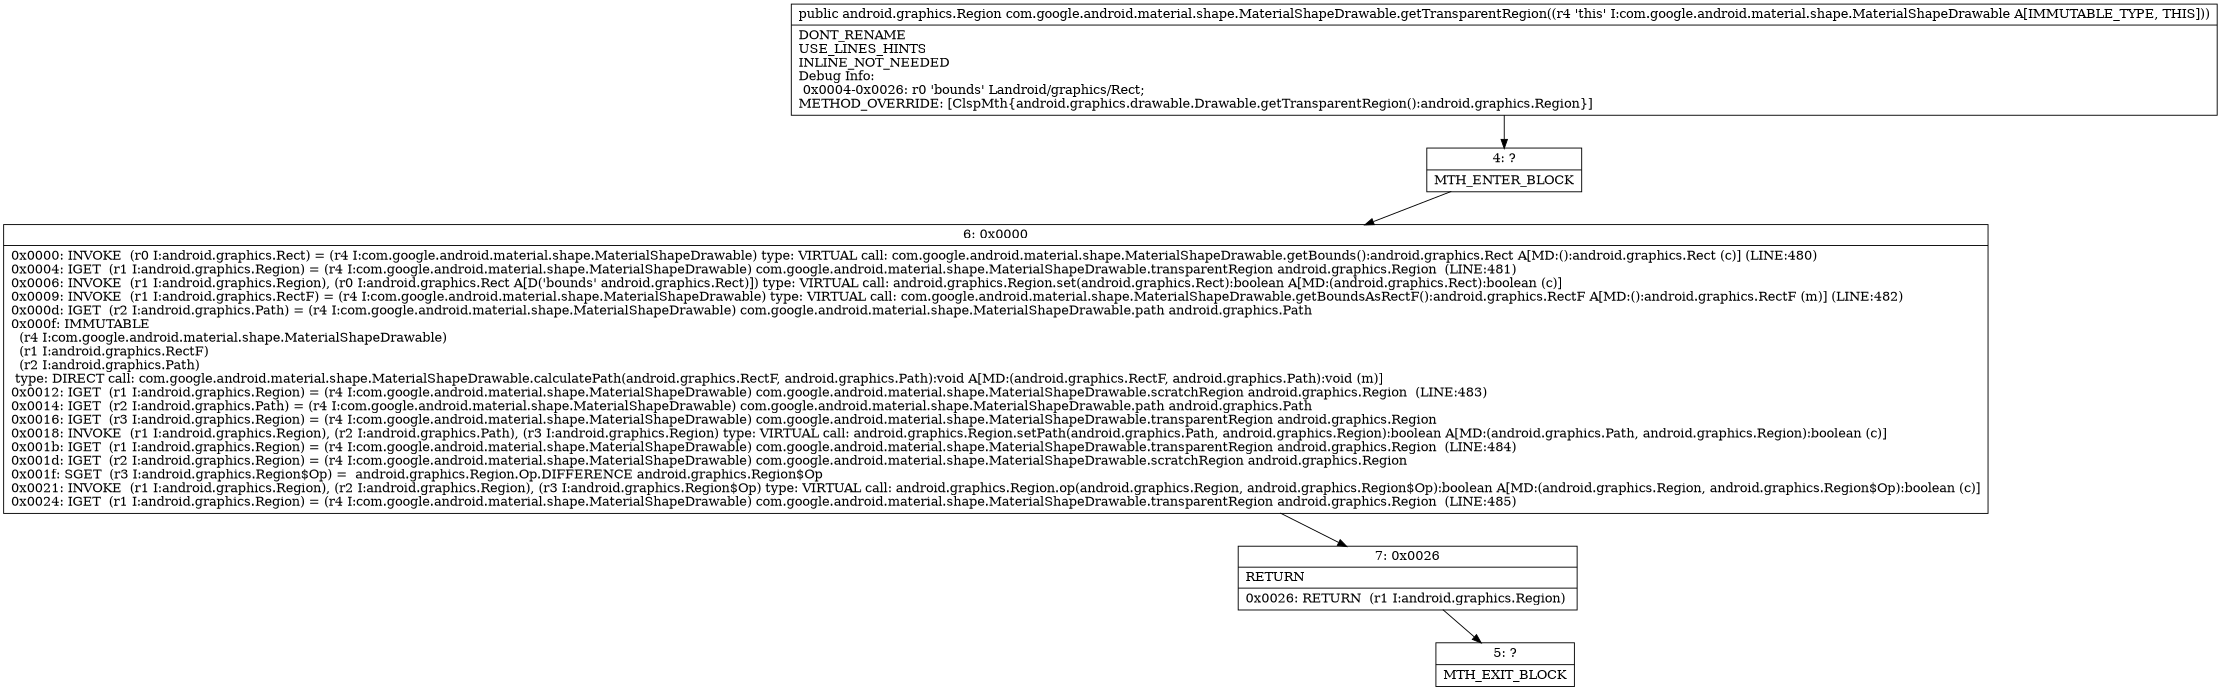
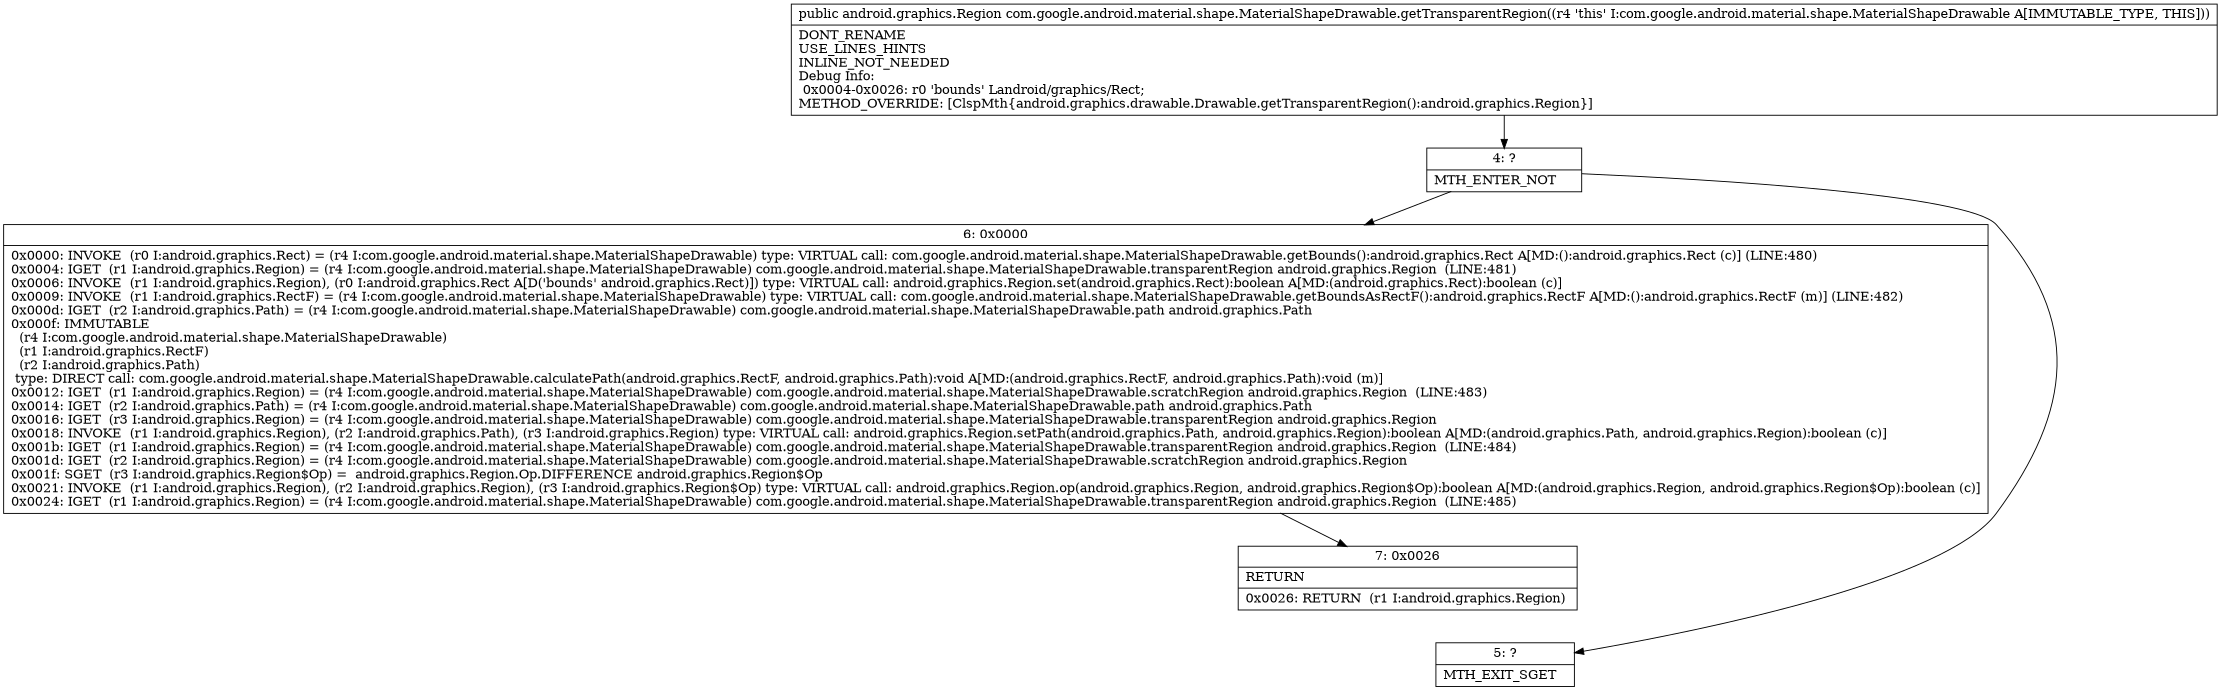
(1504, 180) -> (1495, 180)
(1459, 623) -> (2055, 378)
(1505, 675) -> (1500, 675)
